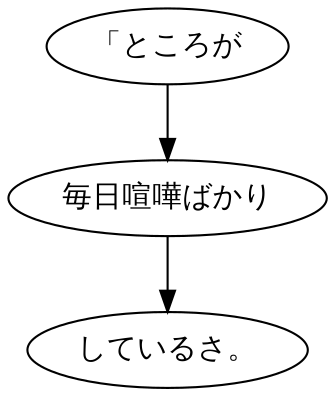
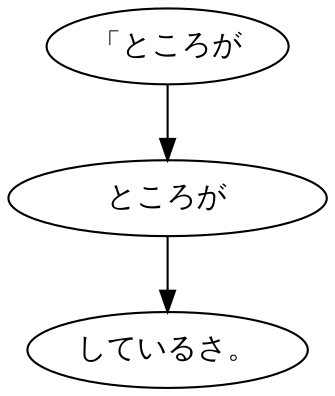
(168, 198) -> (168, 198)
